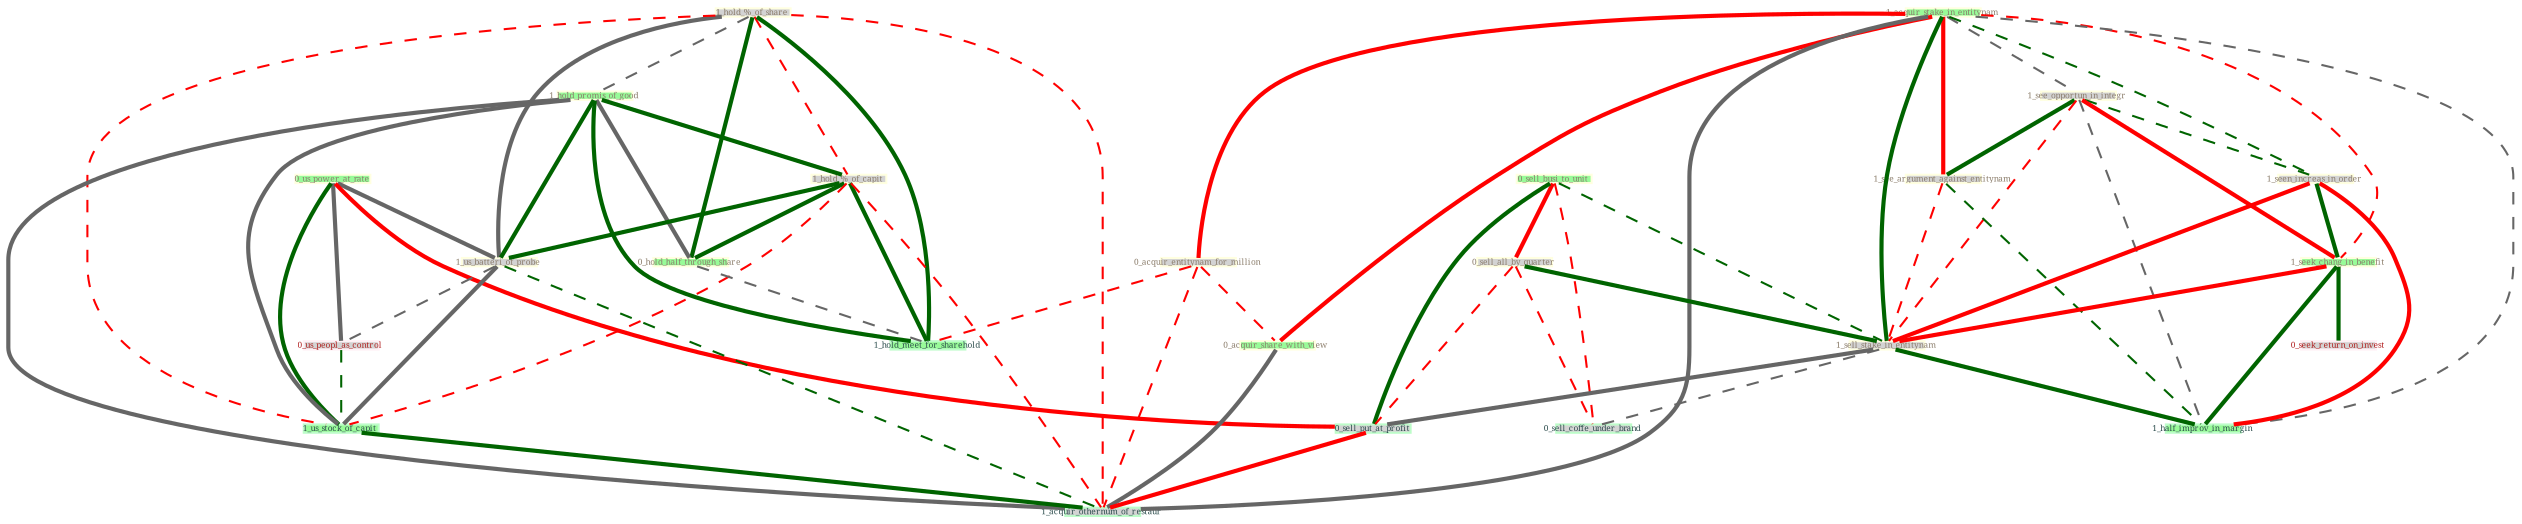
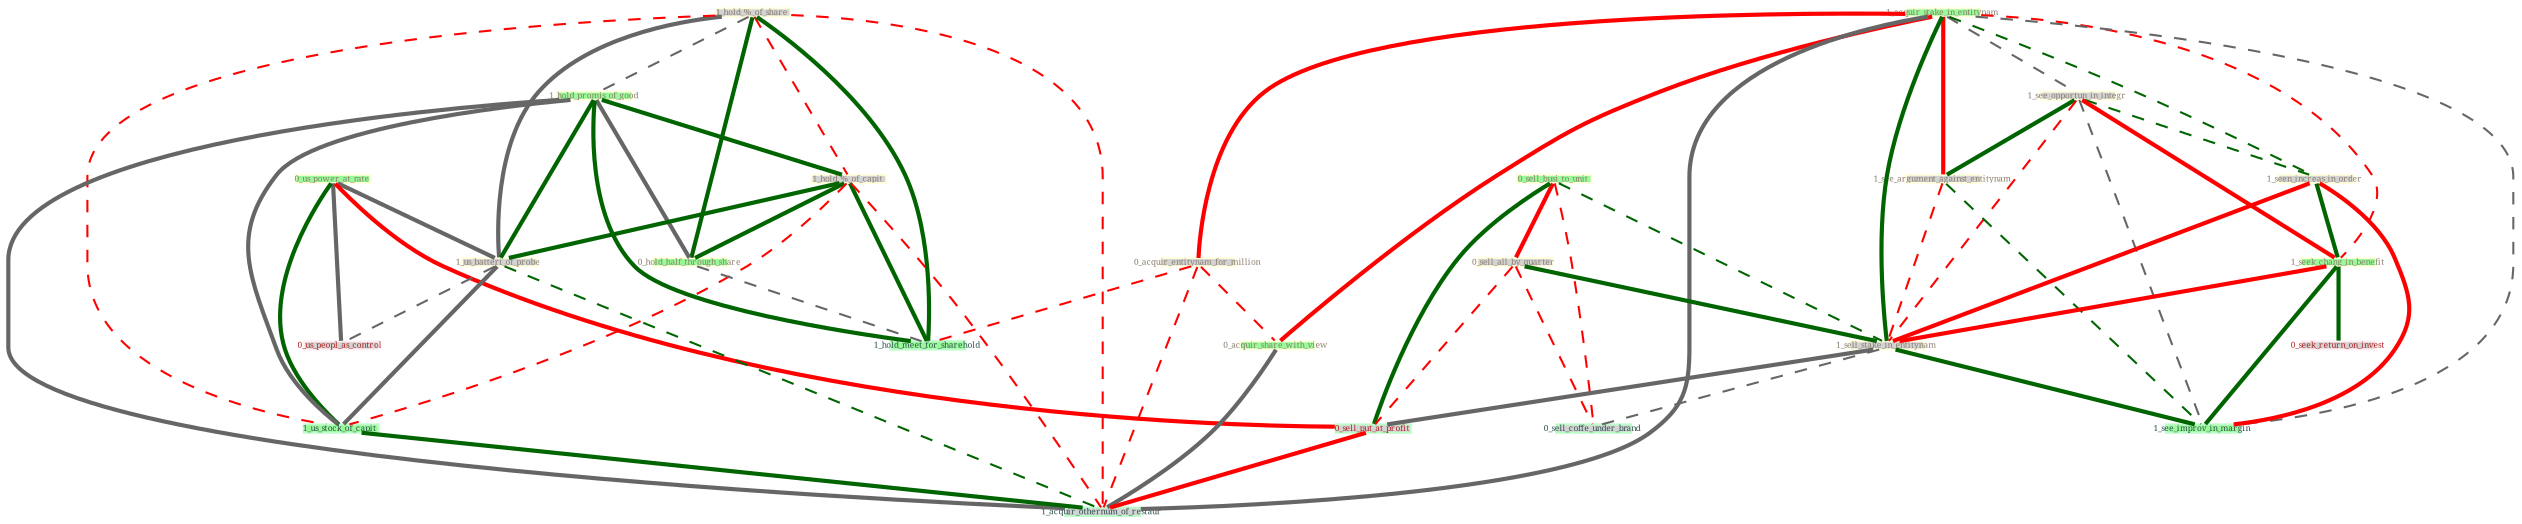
(341, 387) -> none
(1373, 429) -> (1373, 429)
(2203, 429) -> (2203, 429)
